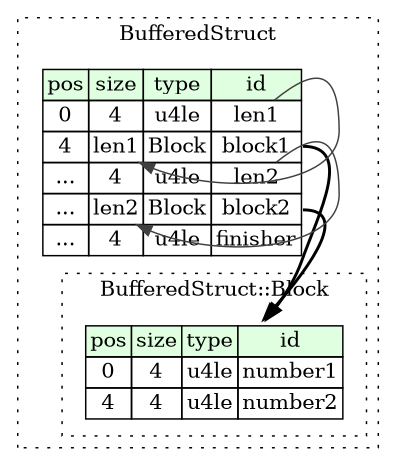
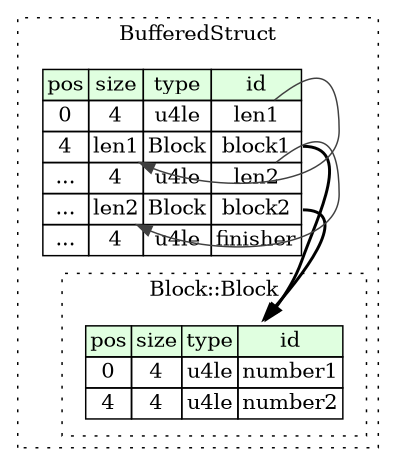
(214, 290) -> (214, 290)
